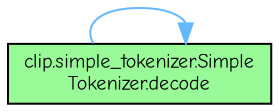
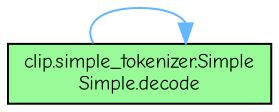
(140, 74) -> (140, 74)
